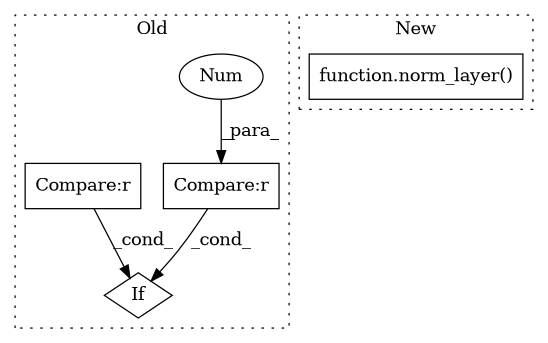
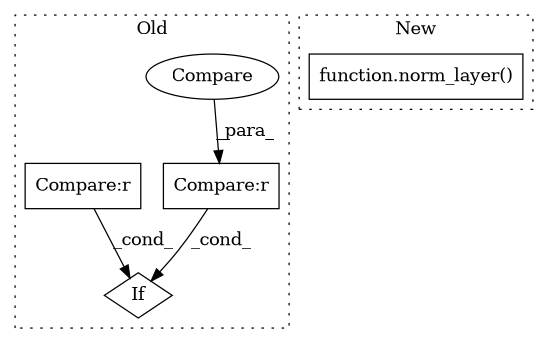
(221, 77) -> (212, 77)
